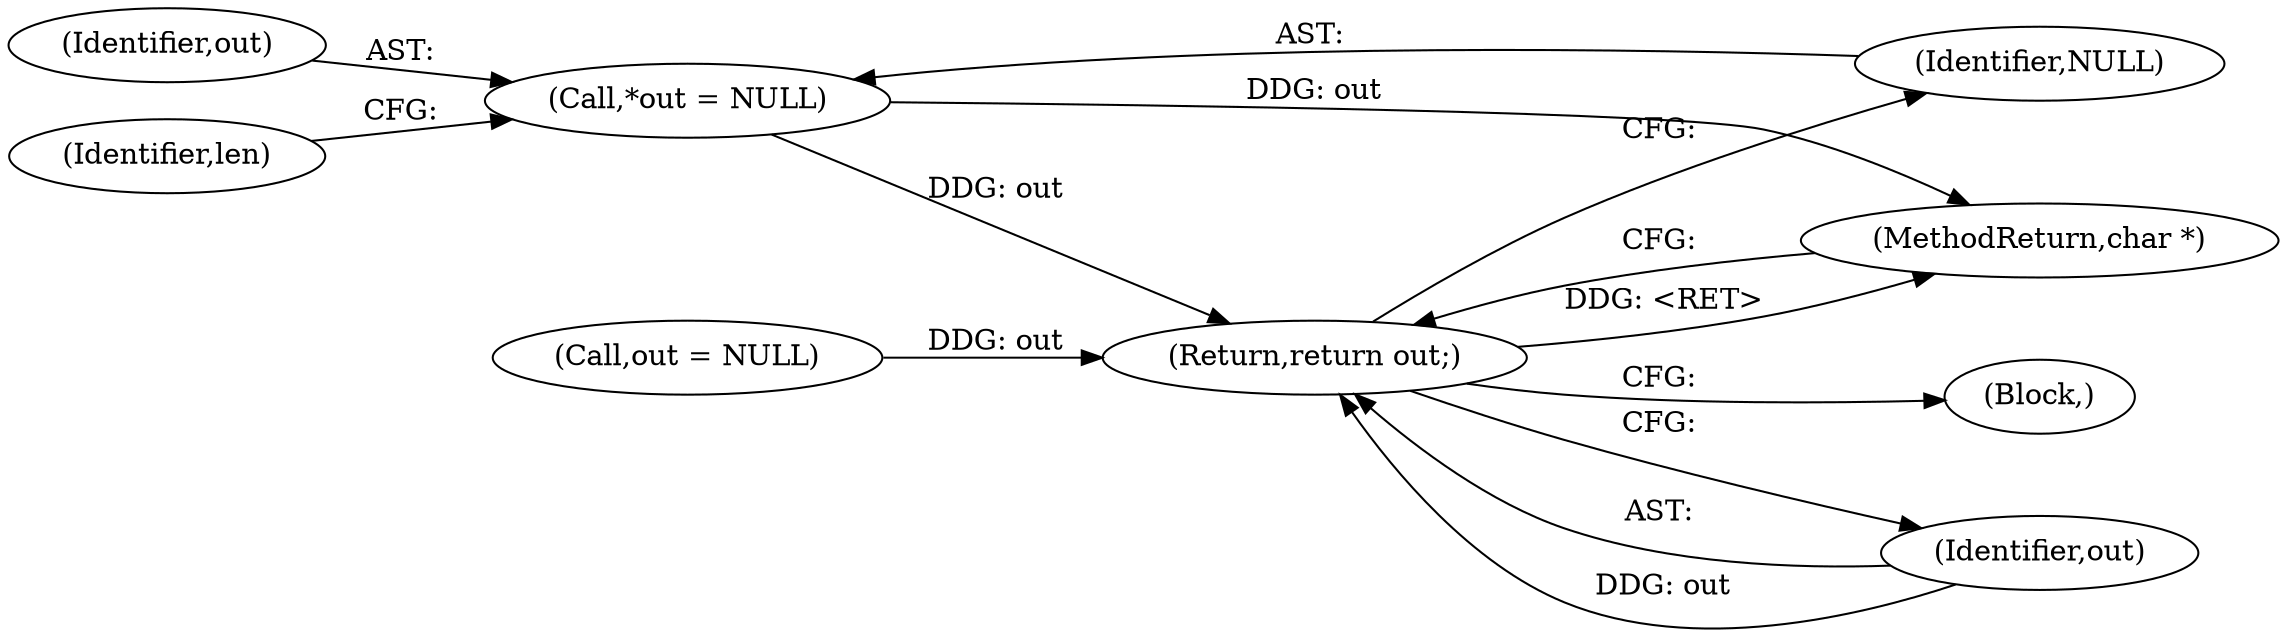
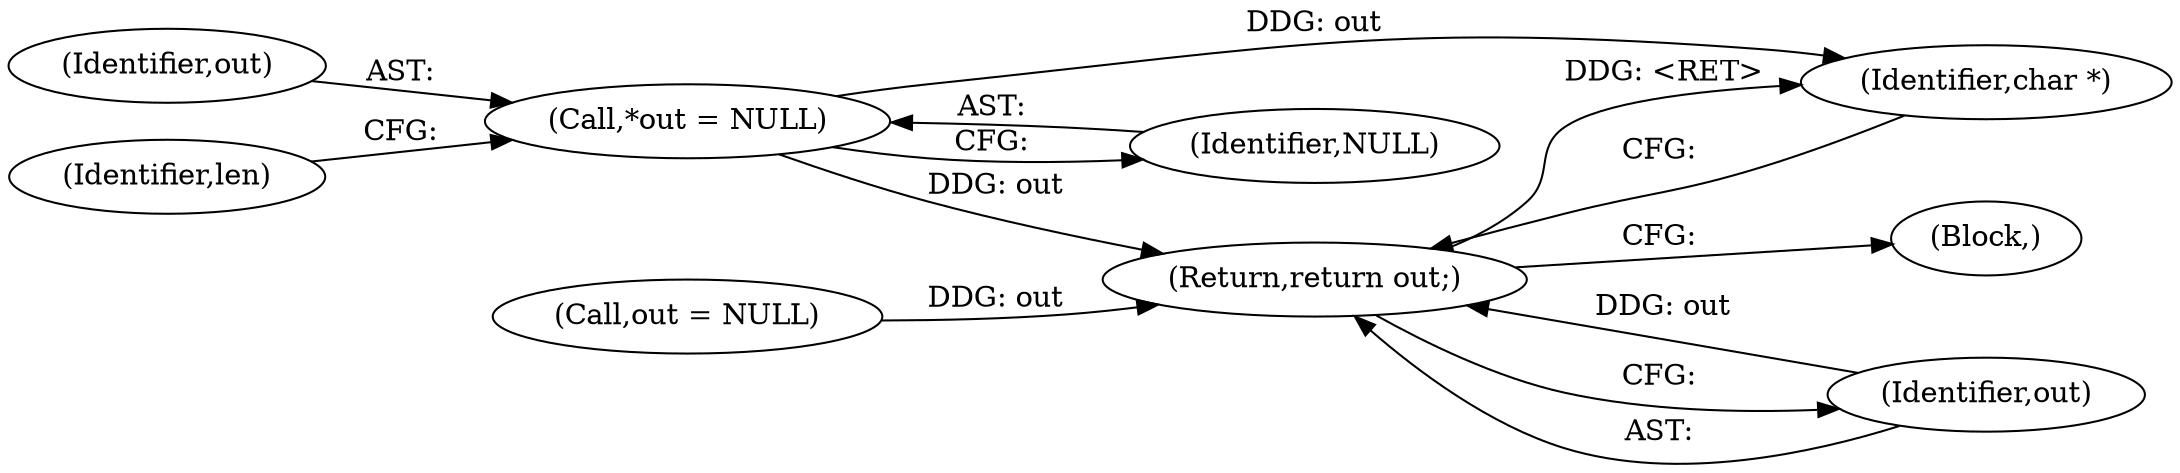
(1631, 190) -> (977, 161)
(2040, 240) -> (1986, 82)
